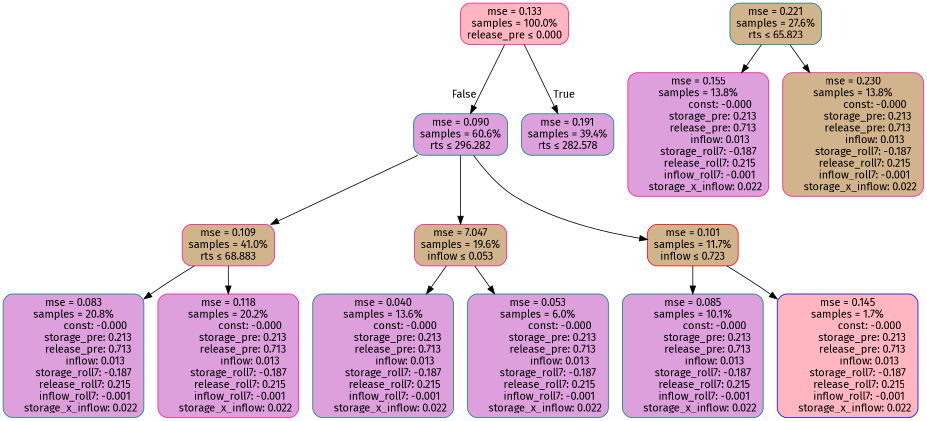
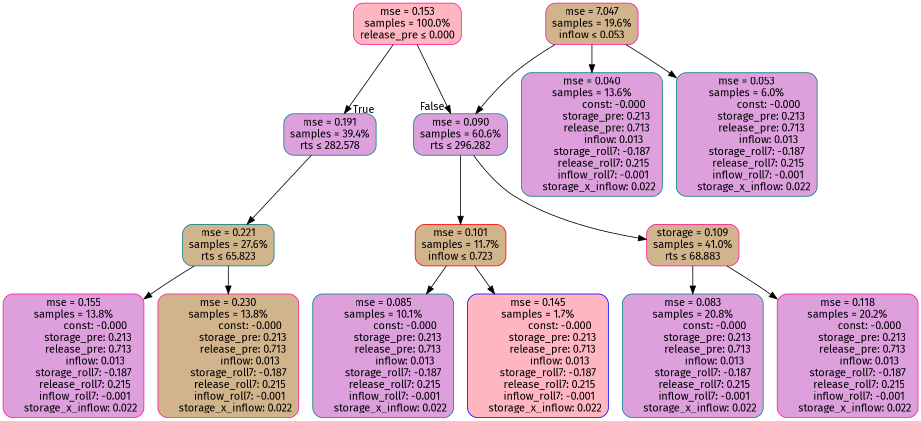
(515, 24) -> (407, 24)
(461, 186) -> (515, 72)
none -> (282, 187)
(228, 245) -> (693, 245)
